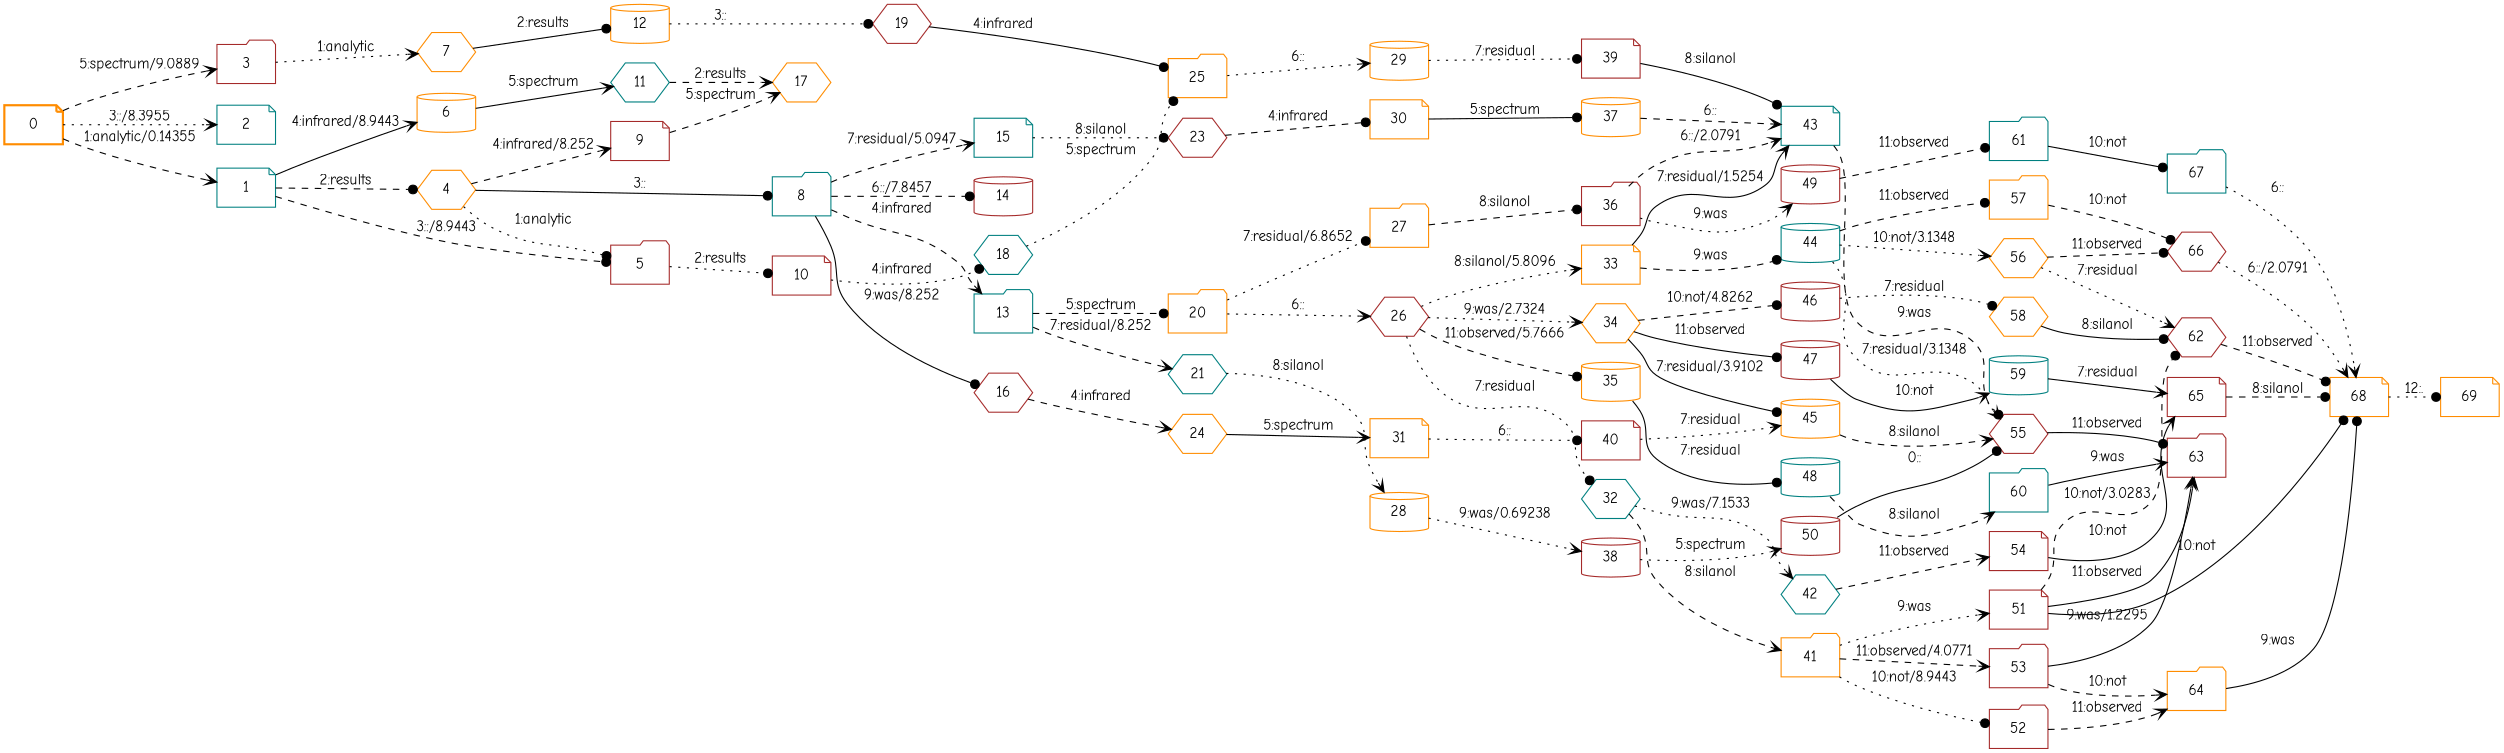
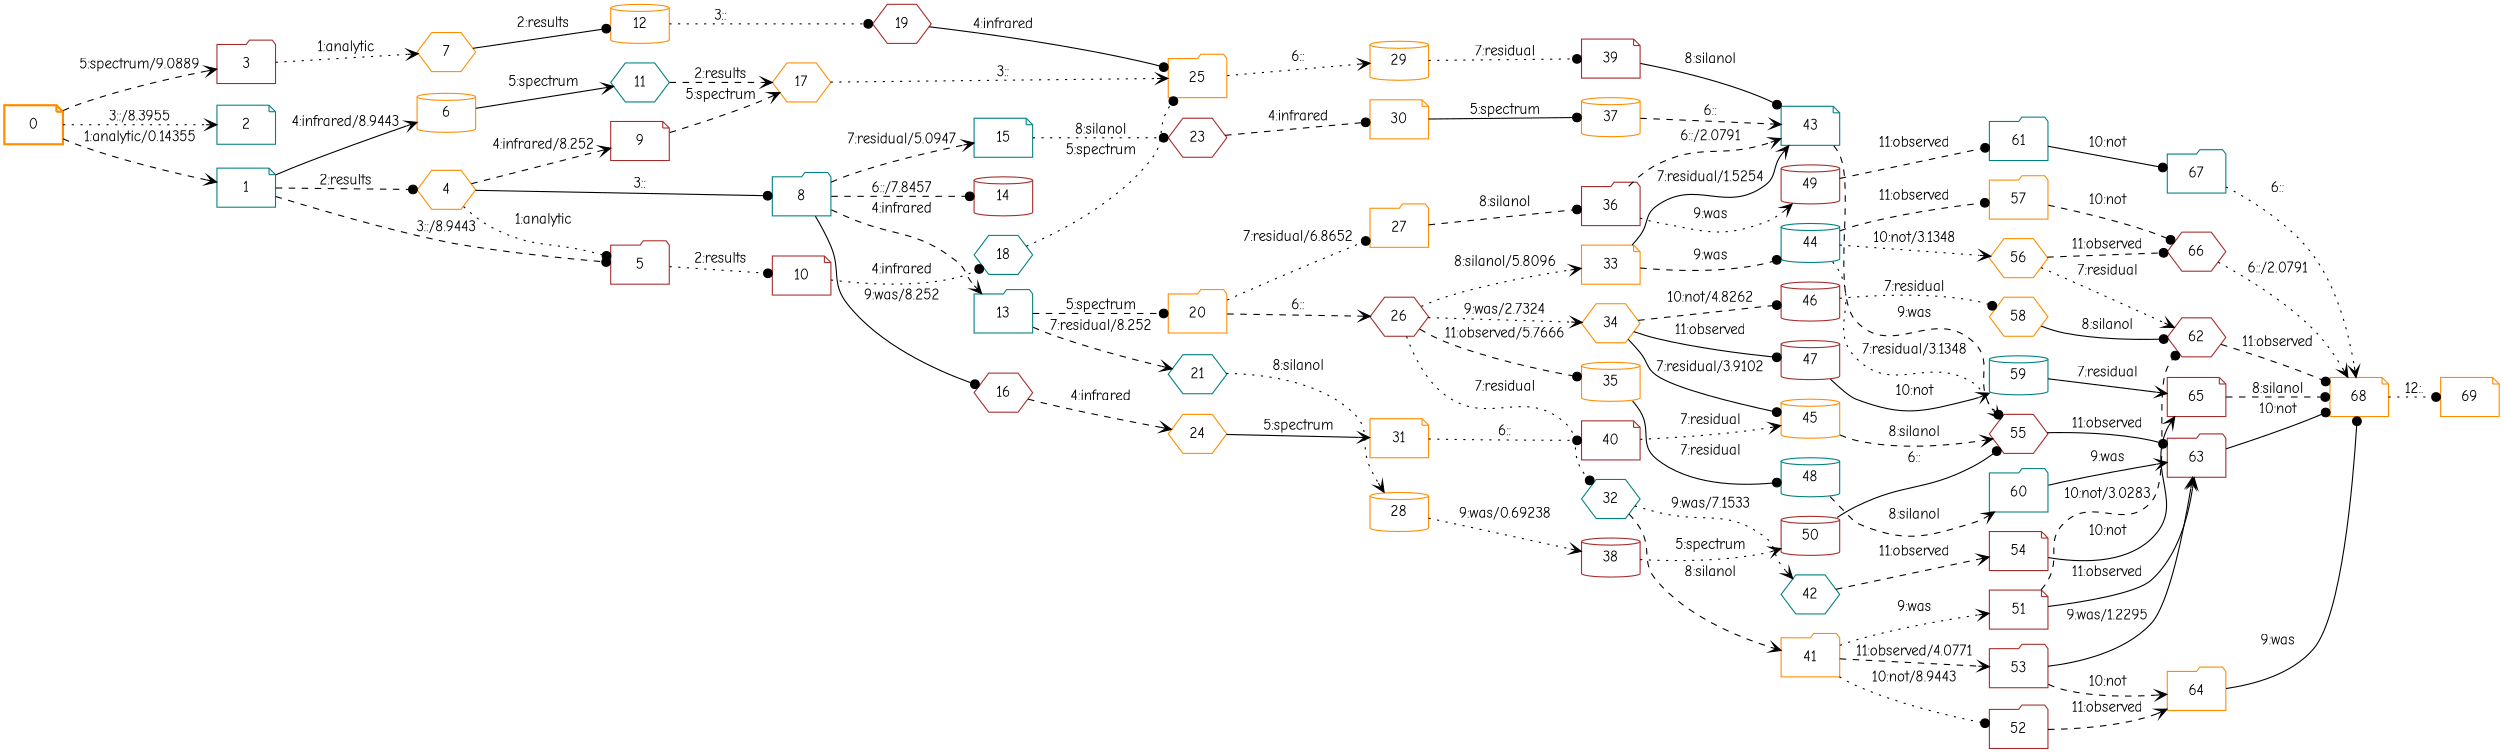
none -> (994, 80)
(1293, 315) -> (1293, 315)
(1915, 458) -> (1915, 458)
(2219, 560) -> (2274, 432)
